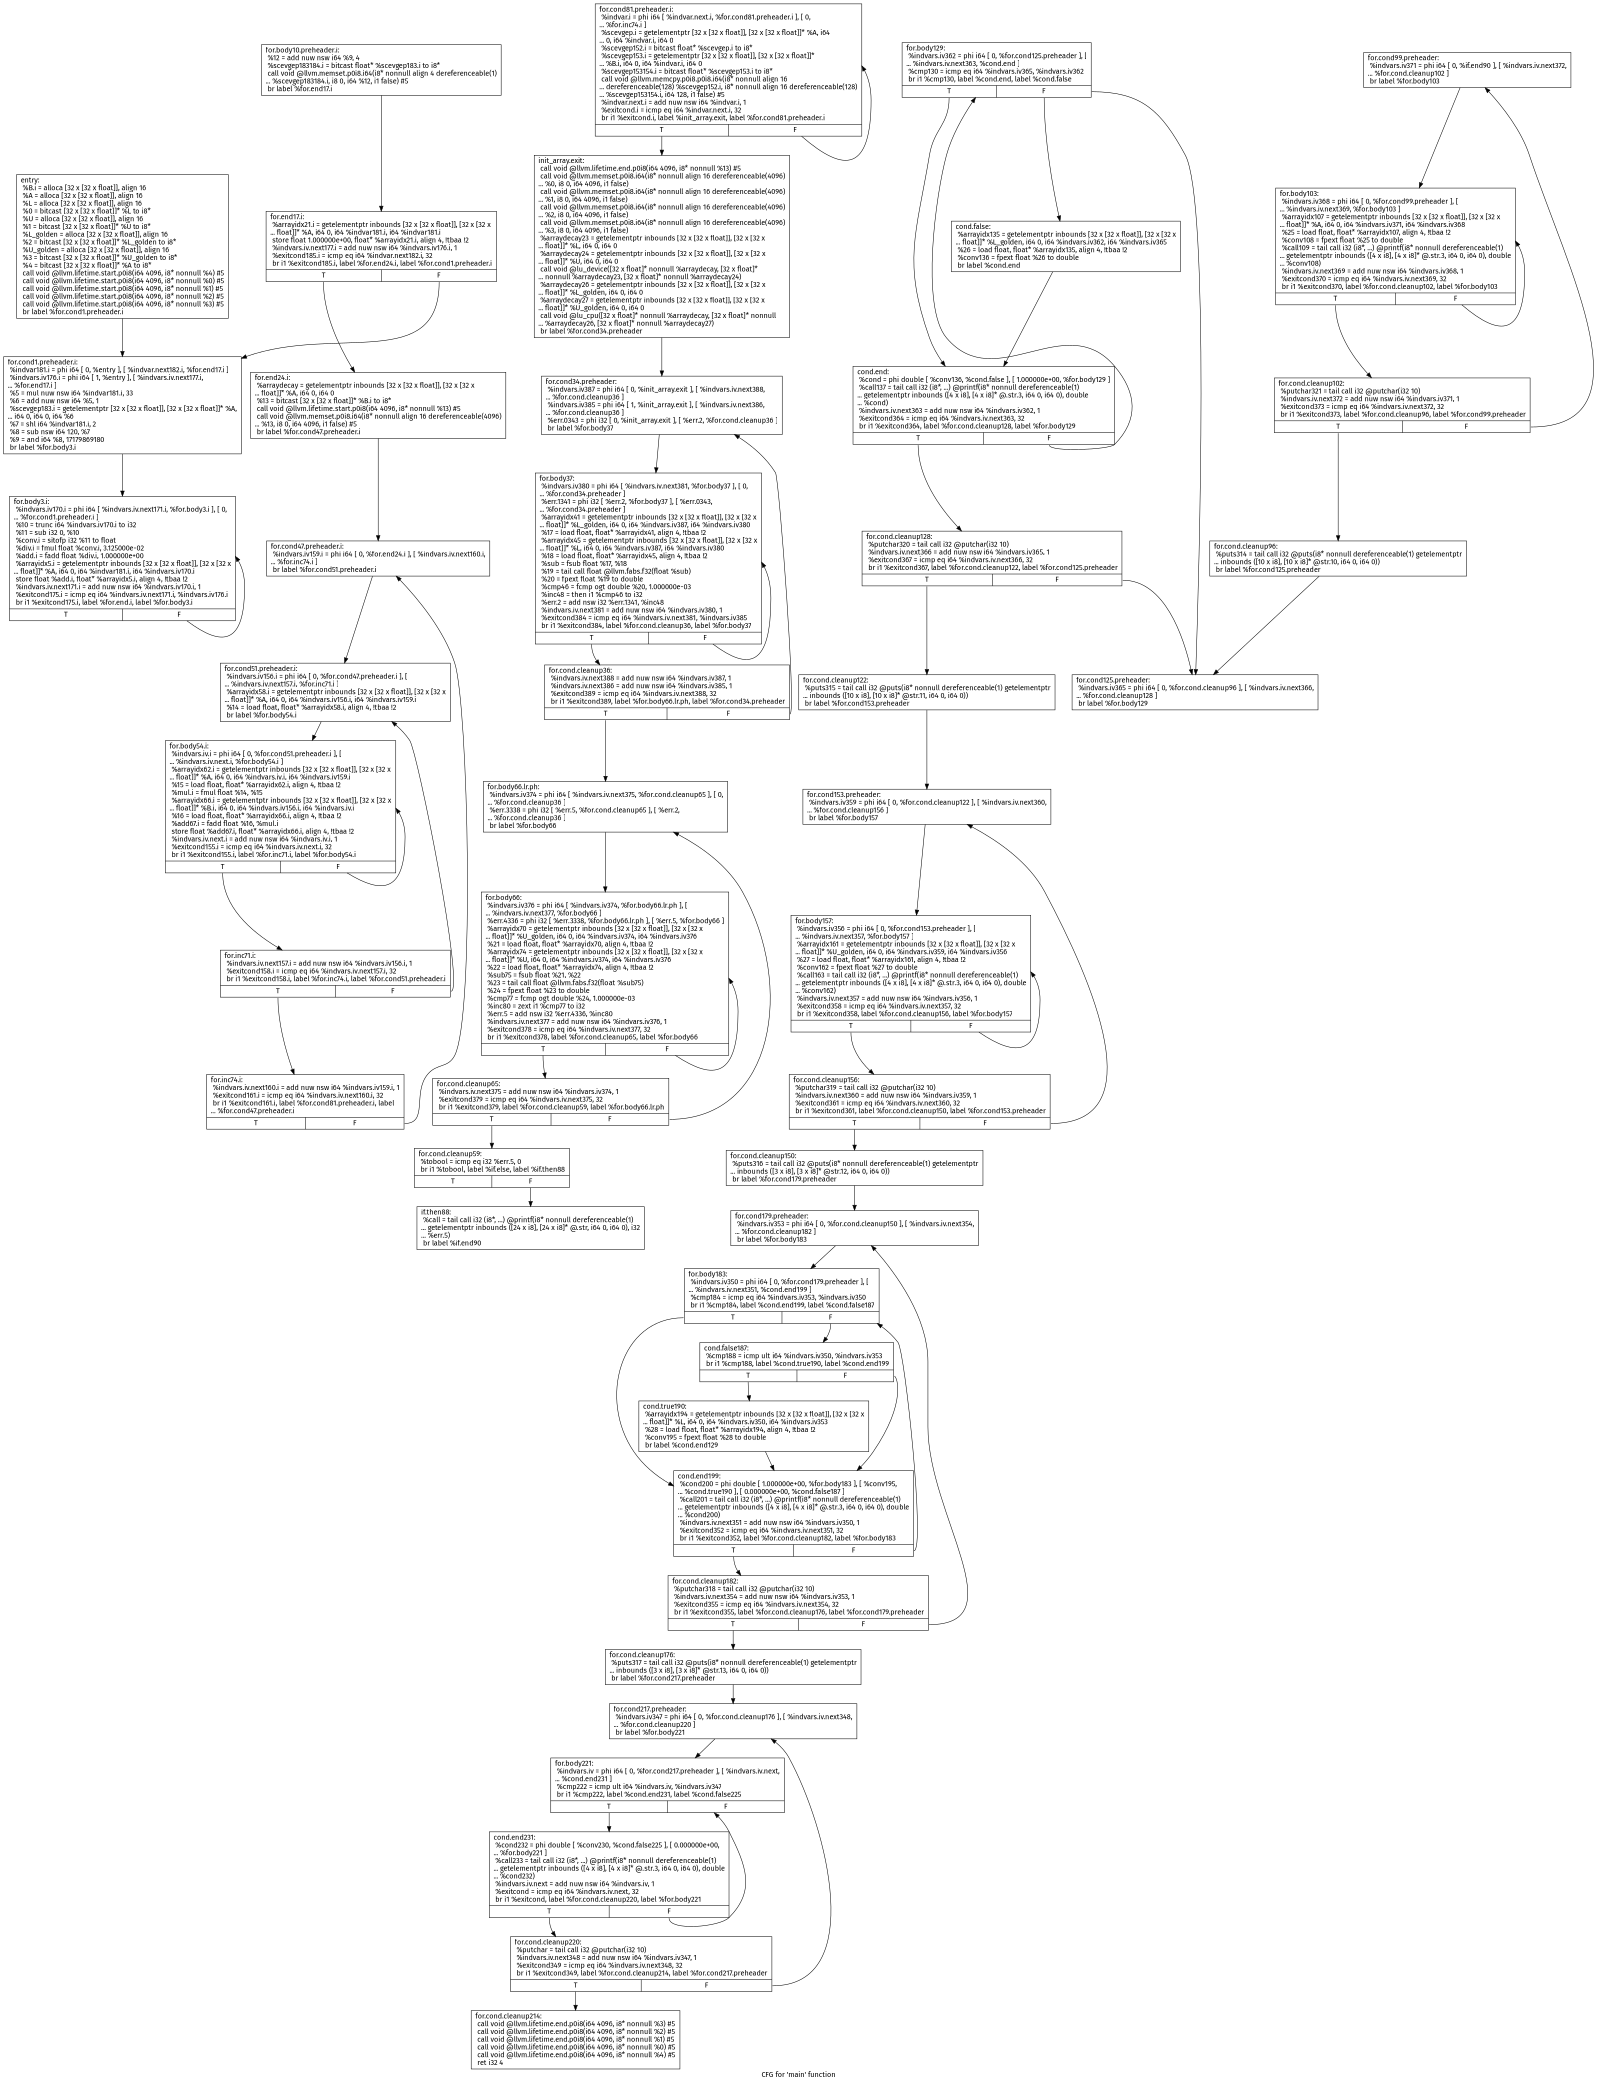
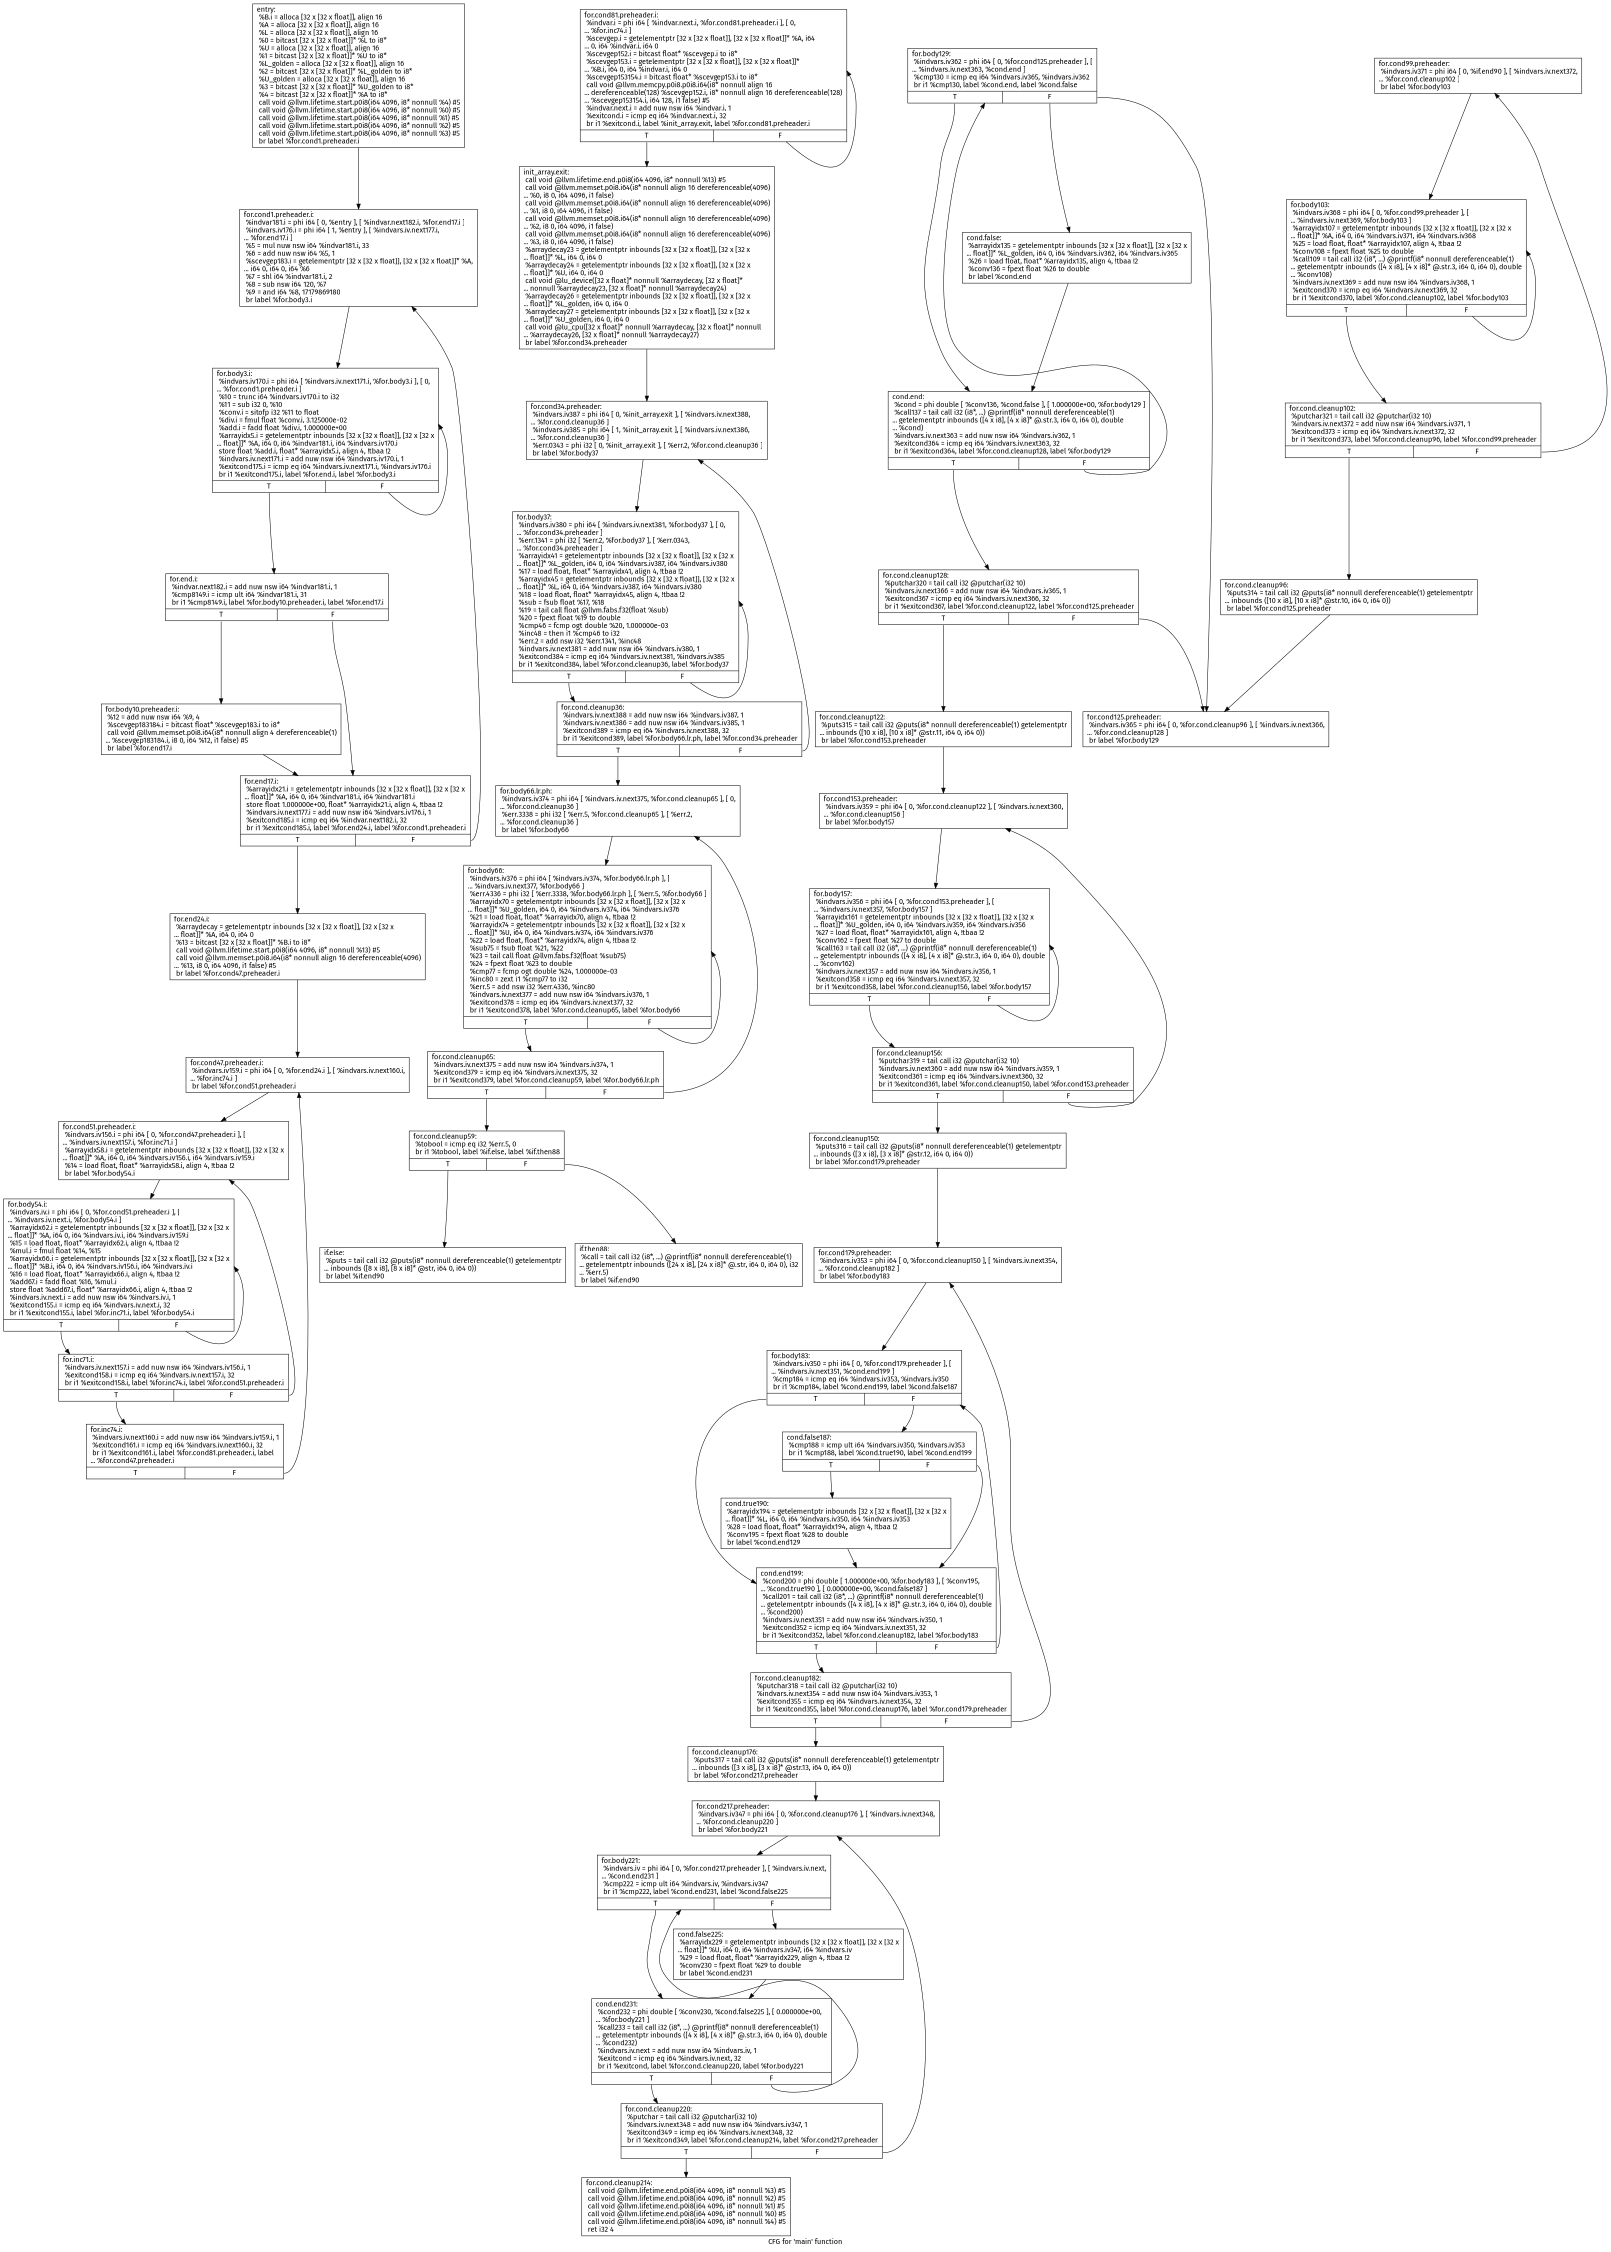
none -> (277, 597)
none -> (443, 1265)
none -> (788, 1954)
